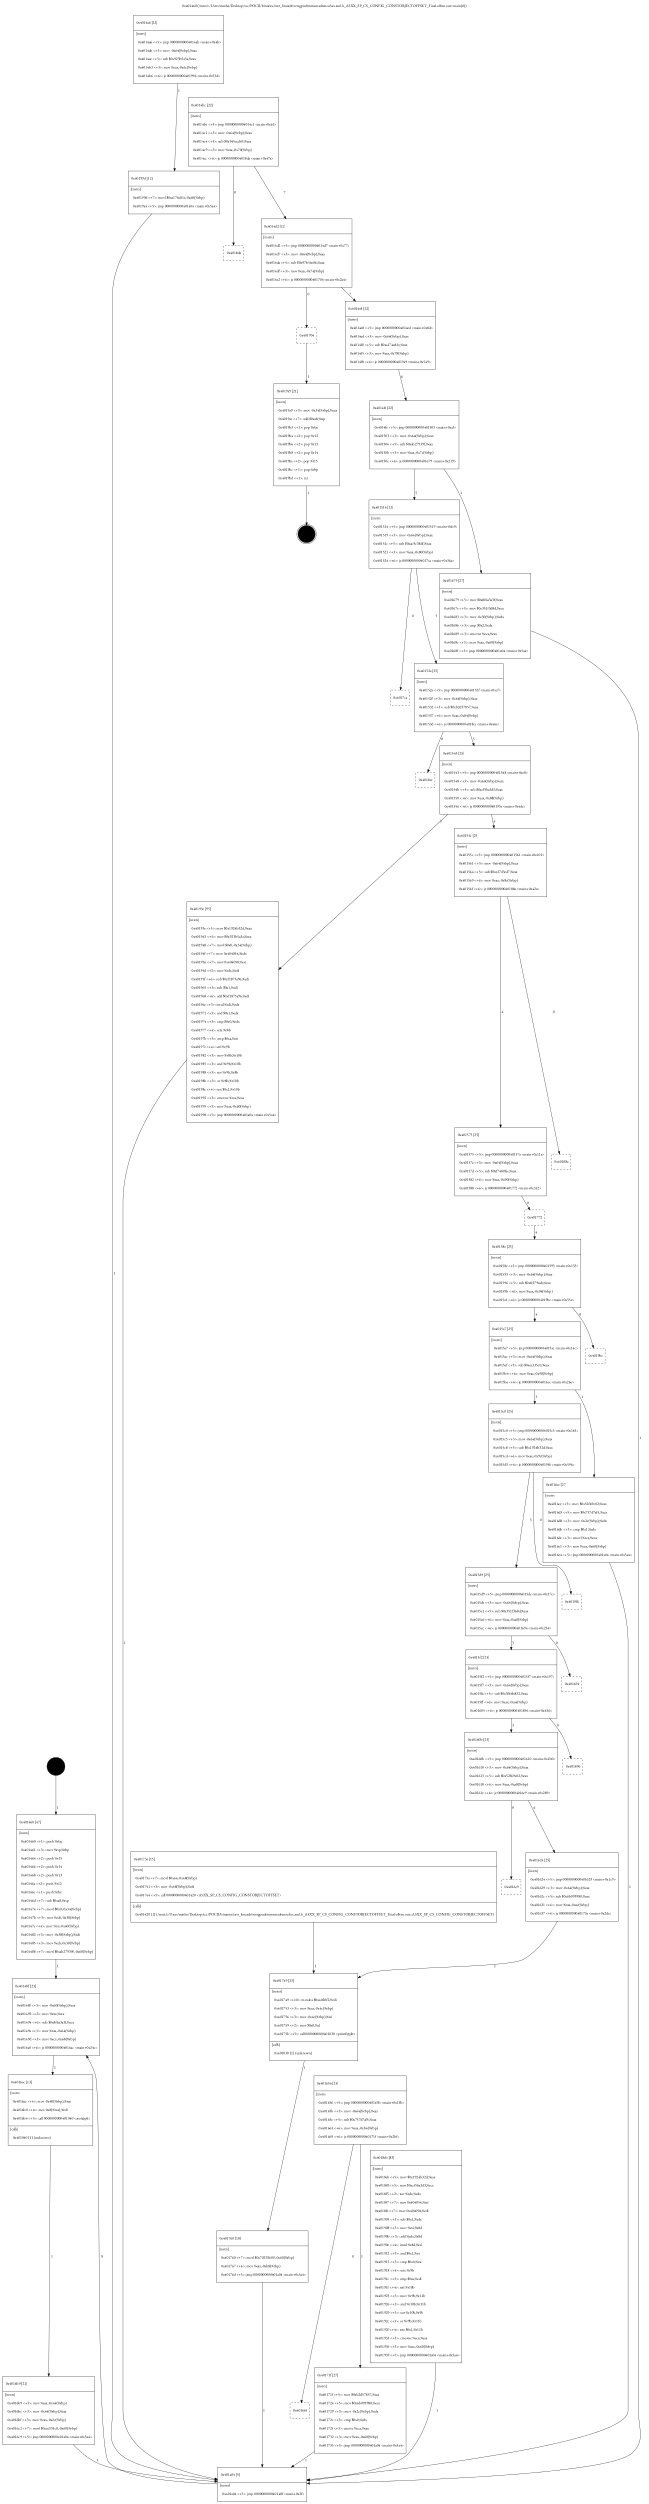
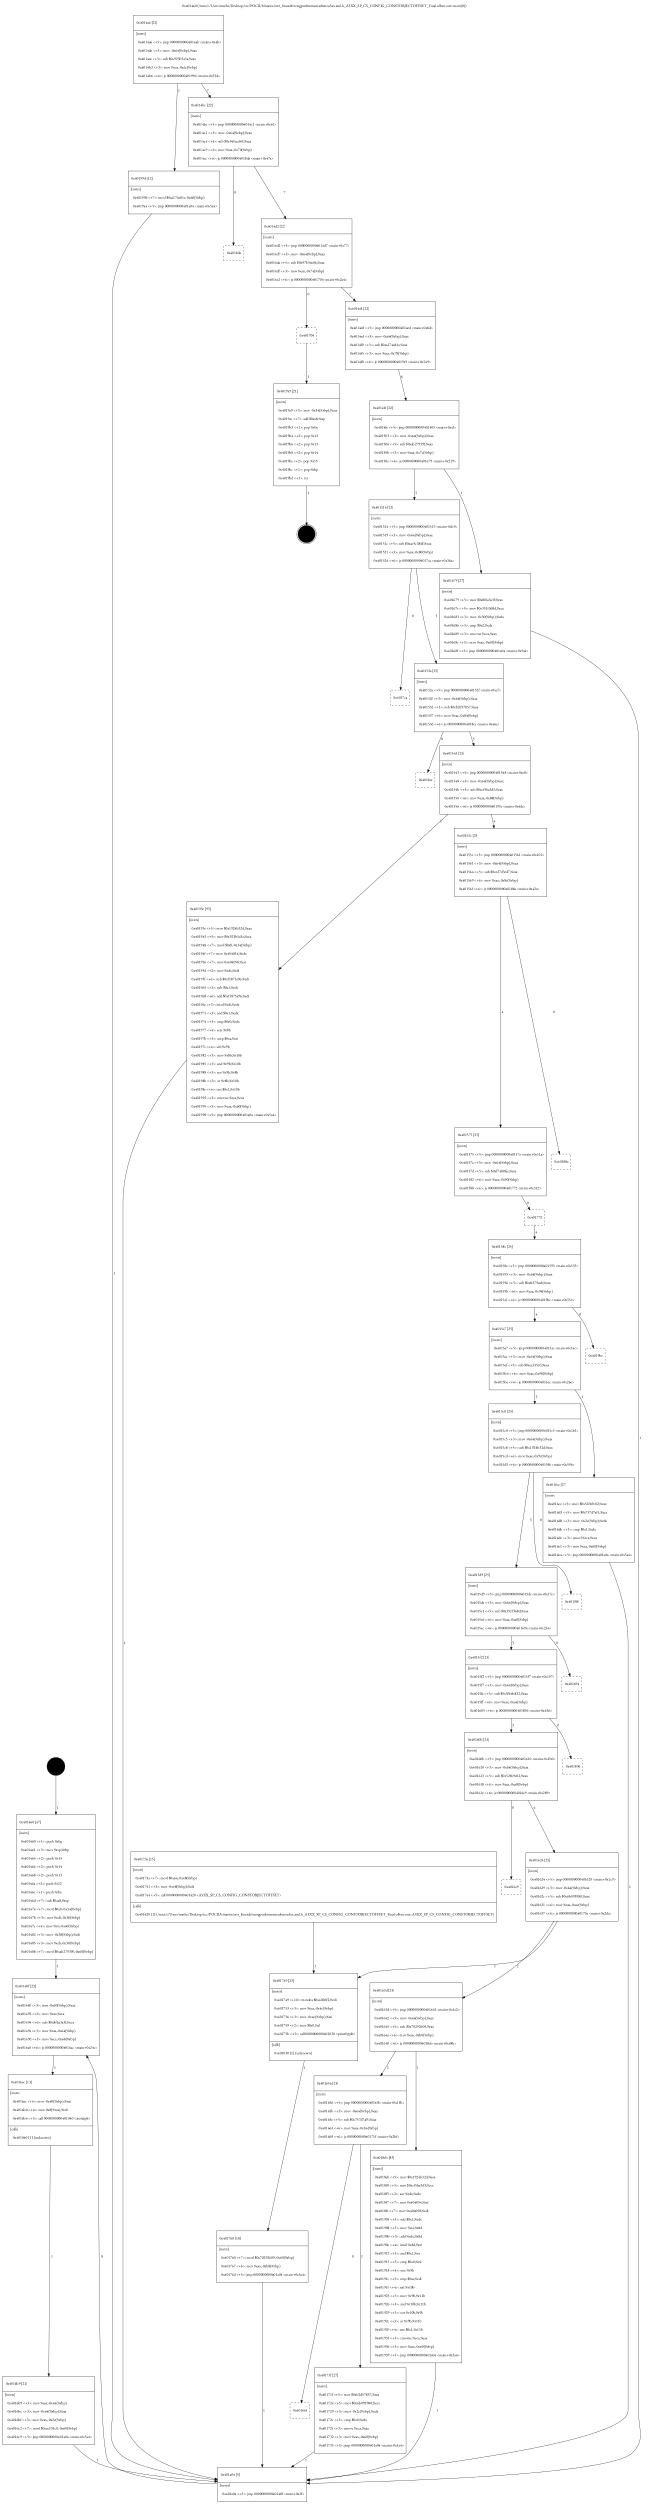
none -> (205, 90)
none -> (416, 2017)
